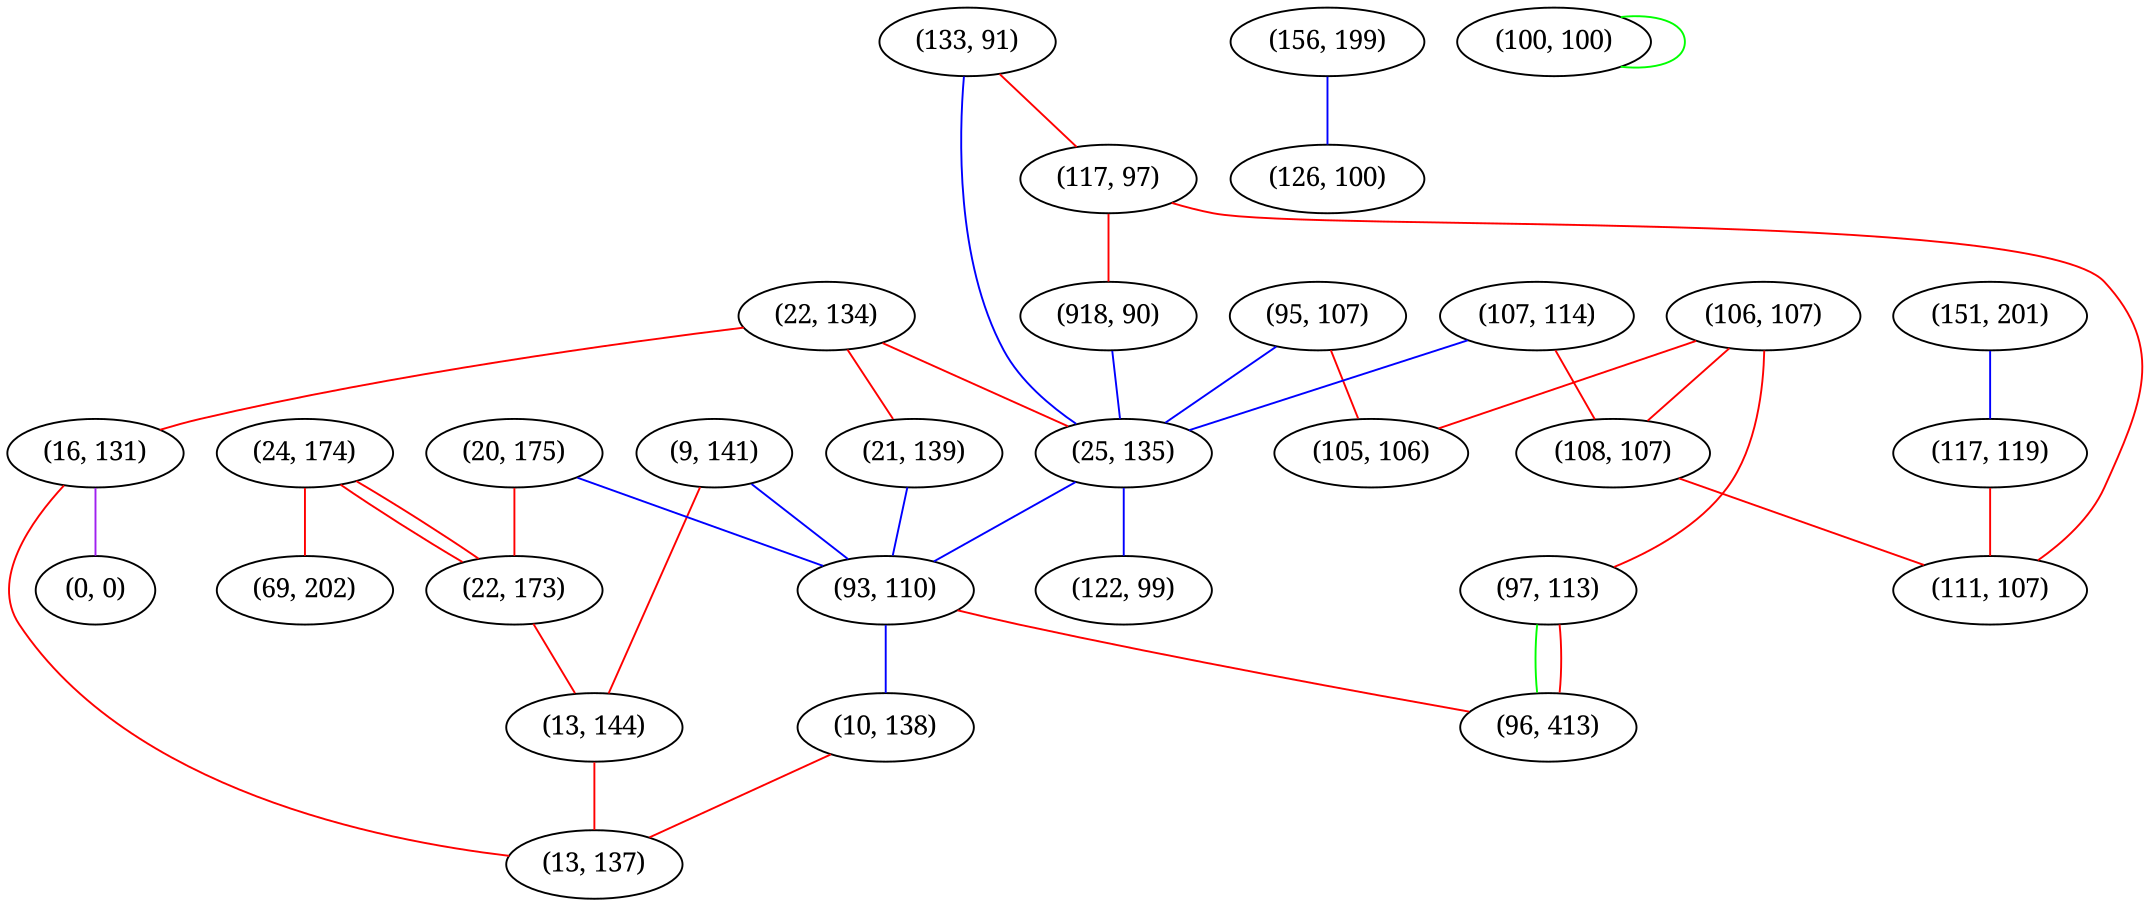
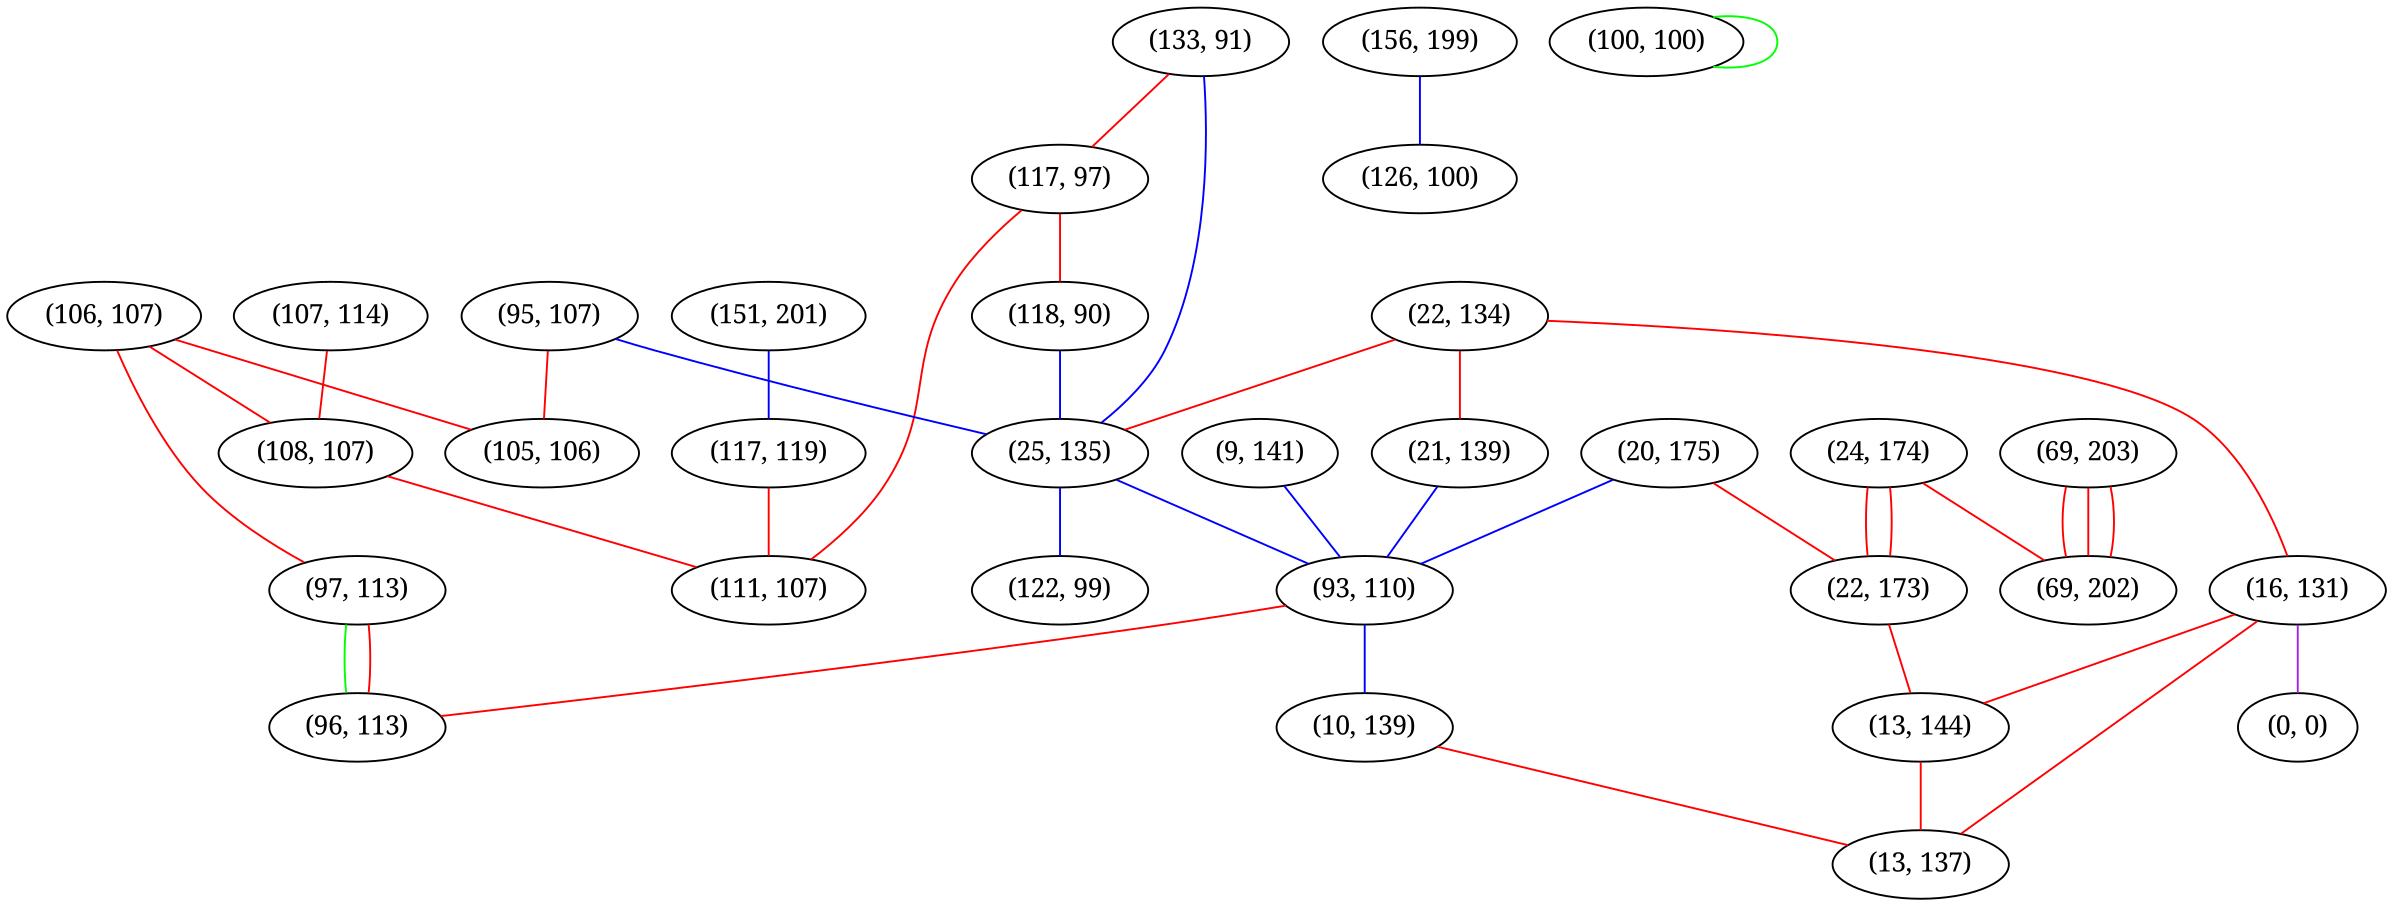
(1109, 316) -> (1060, 316)
(1328, 385) -> none
none -> (2088, 453)
(654, 590) -> (2109, 659)
(886, 727) -> (1365, 727)
(1548, 727) -> (357, 727)
